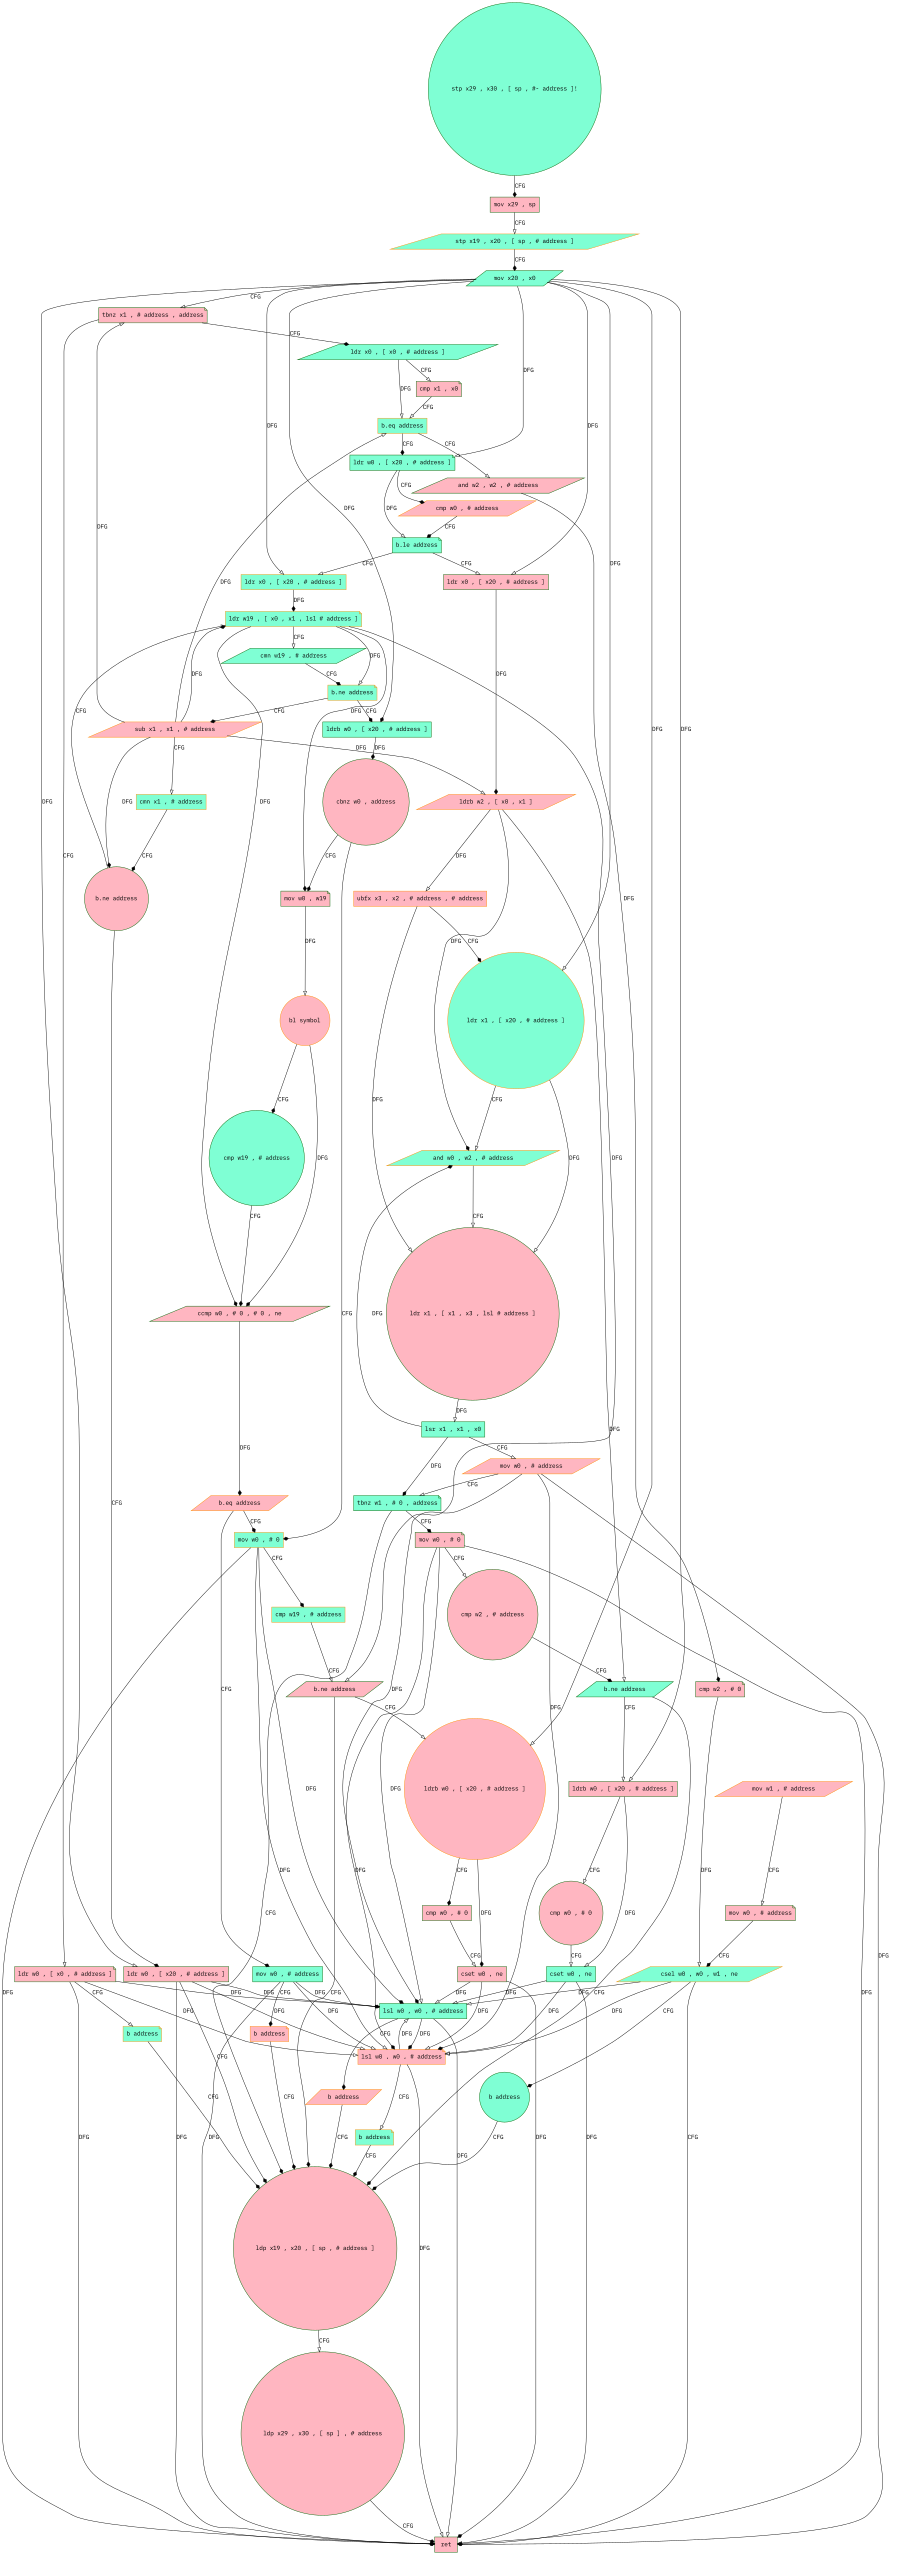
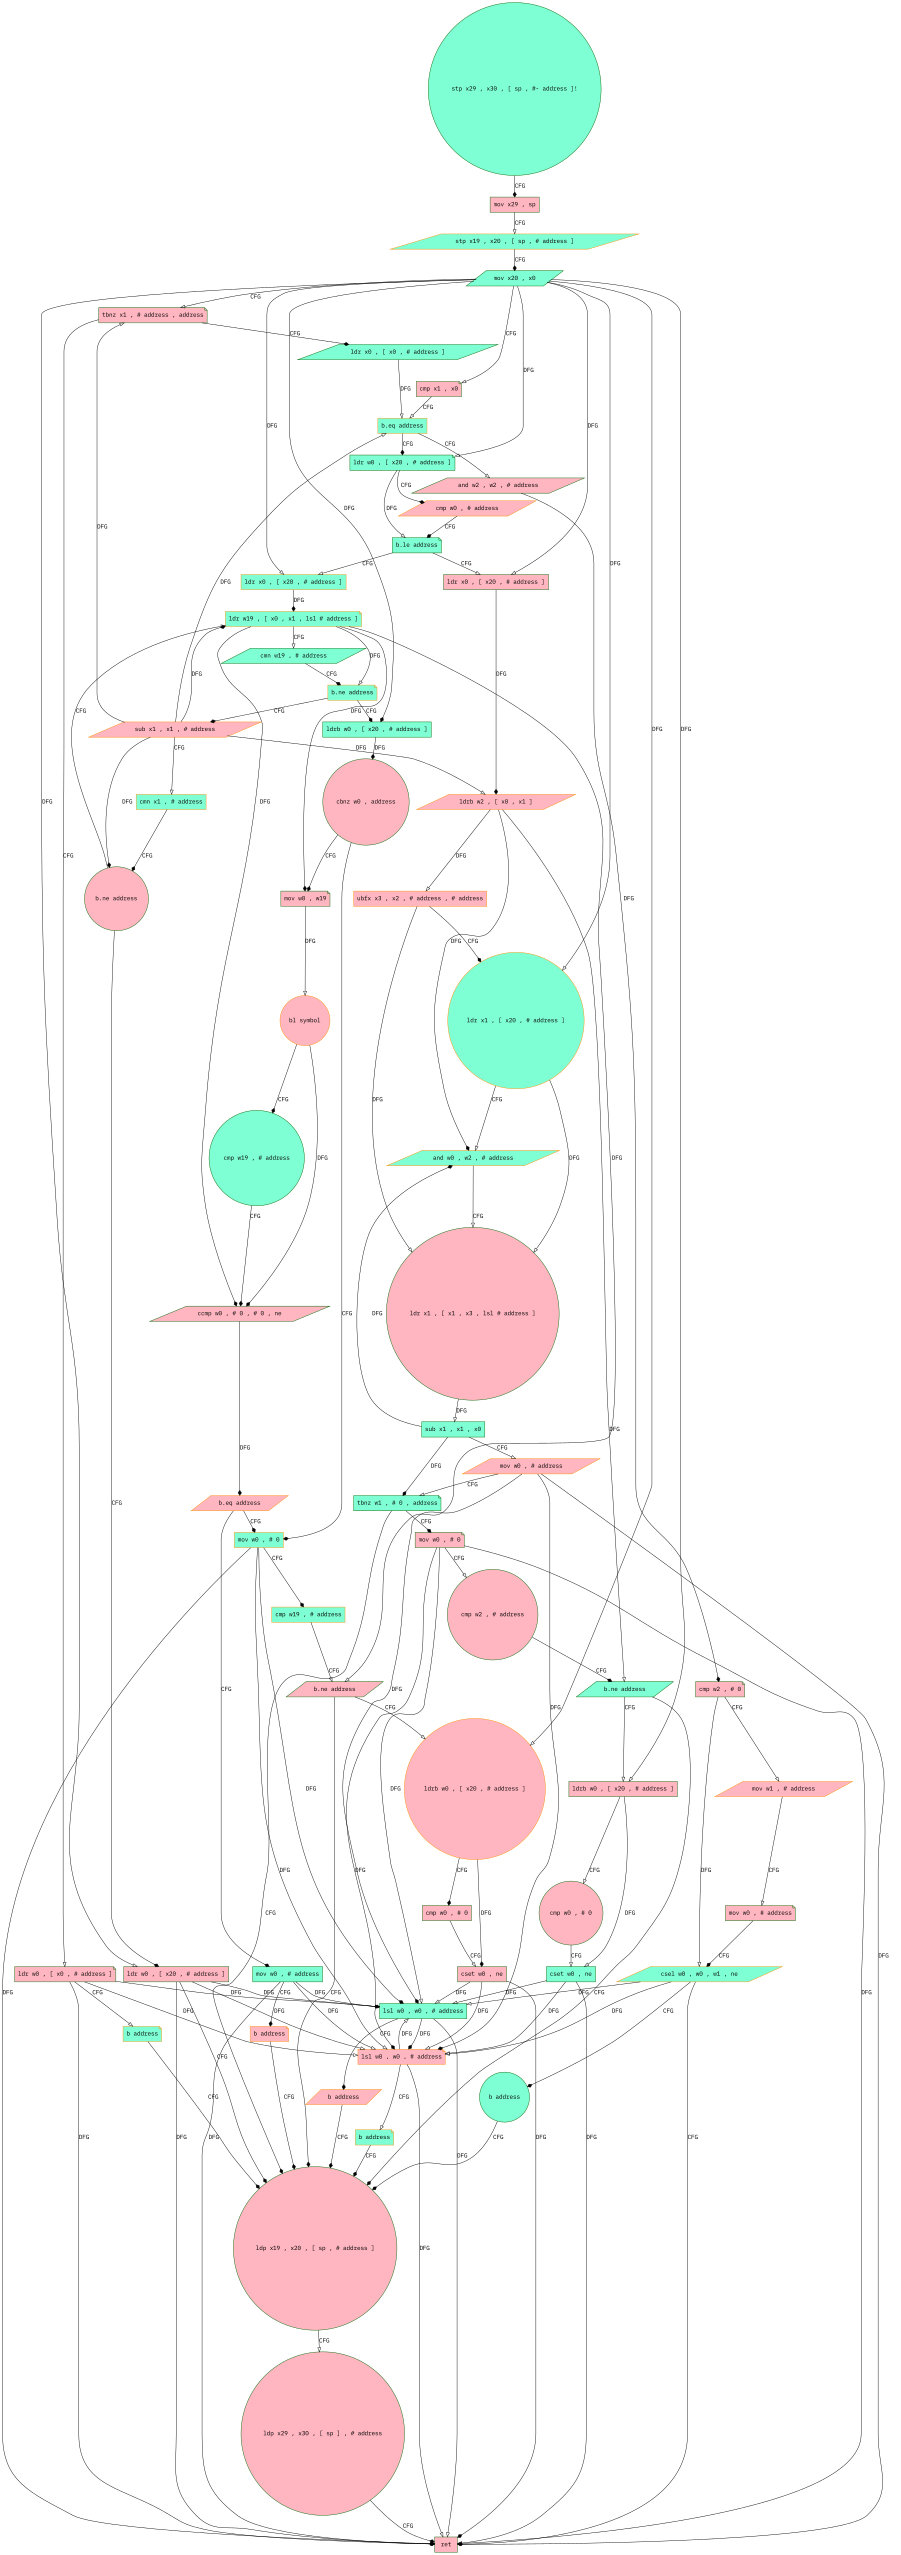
(417, 369) -> (503, 343)
(453, 1429) -> (453, 1429)
none -> (751, 1737)
